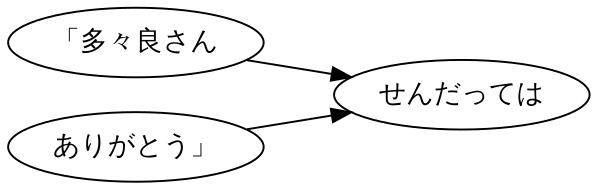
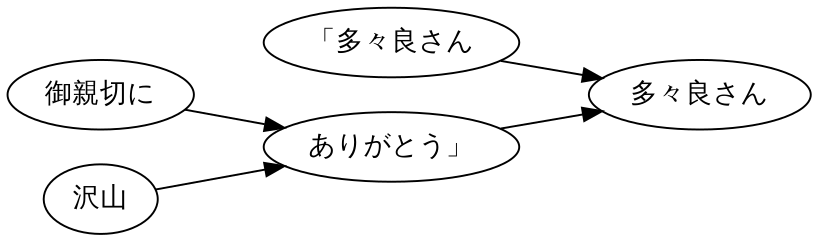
none -> (101, 95)
(462, 95) -> (700, 95)
none -> (101, 199)
